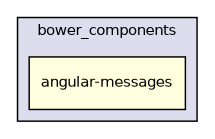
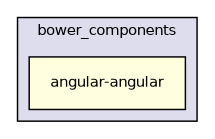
(107, 83) -> (107, 83)
